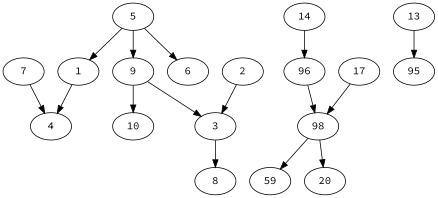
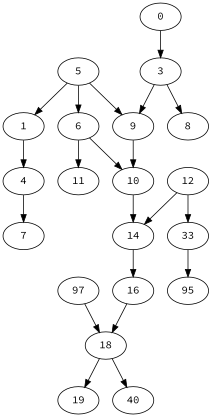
(414, 17) -> (188, 236)
(243, 72) -> (161, 17)
(304, 72) -> (133, 291)
(359, 72) -> (78, 291)
(36, 96) -> (24, 205)
(171, 97) -> (149, 96)
(318, 126) -> (106, 346)
none -> (103, 151)
none -> (78, 181)
none -> (188, 181)
(270, 181) -> (78, 400)
(325, 181) -> (133, 400)
none -> (133, 205)
